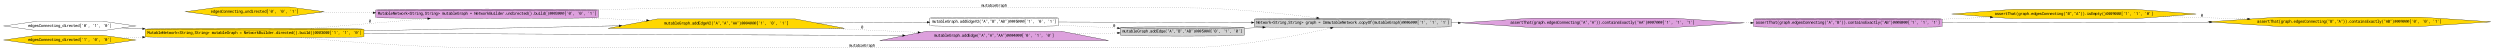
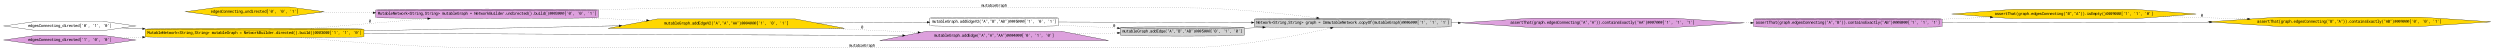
(70, 40) -> (70, 40)
